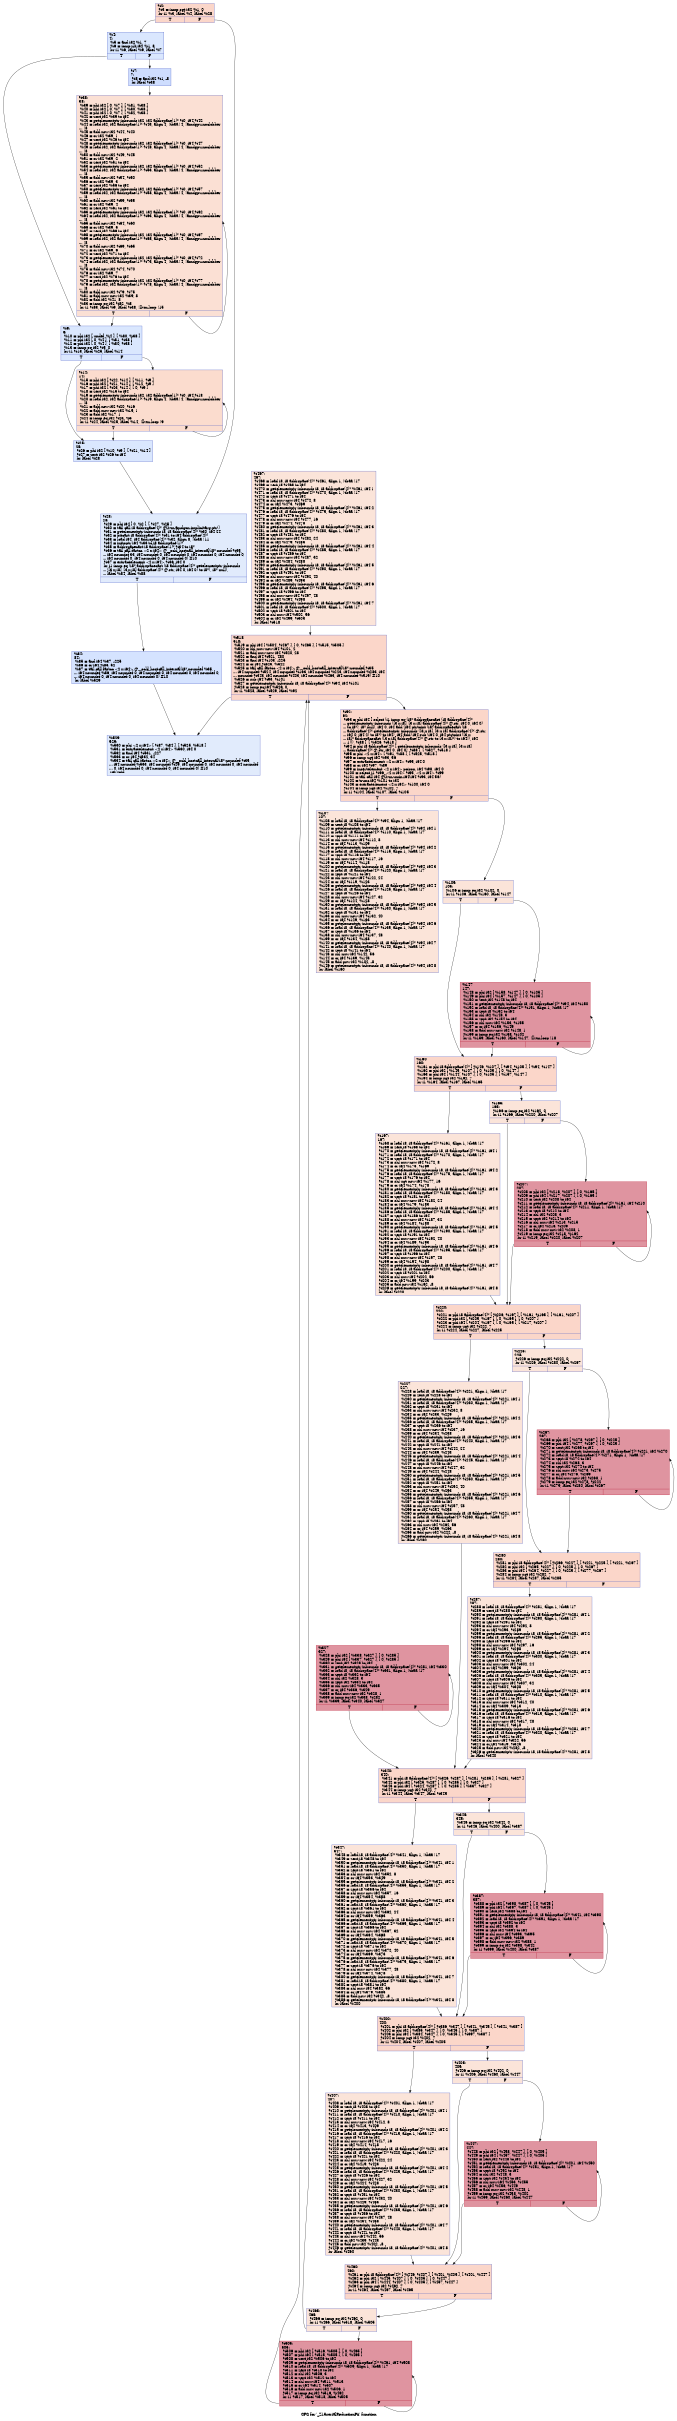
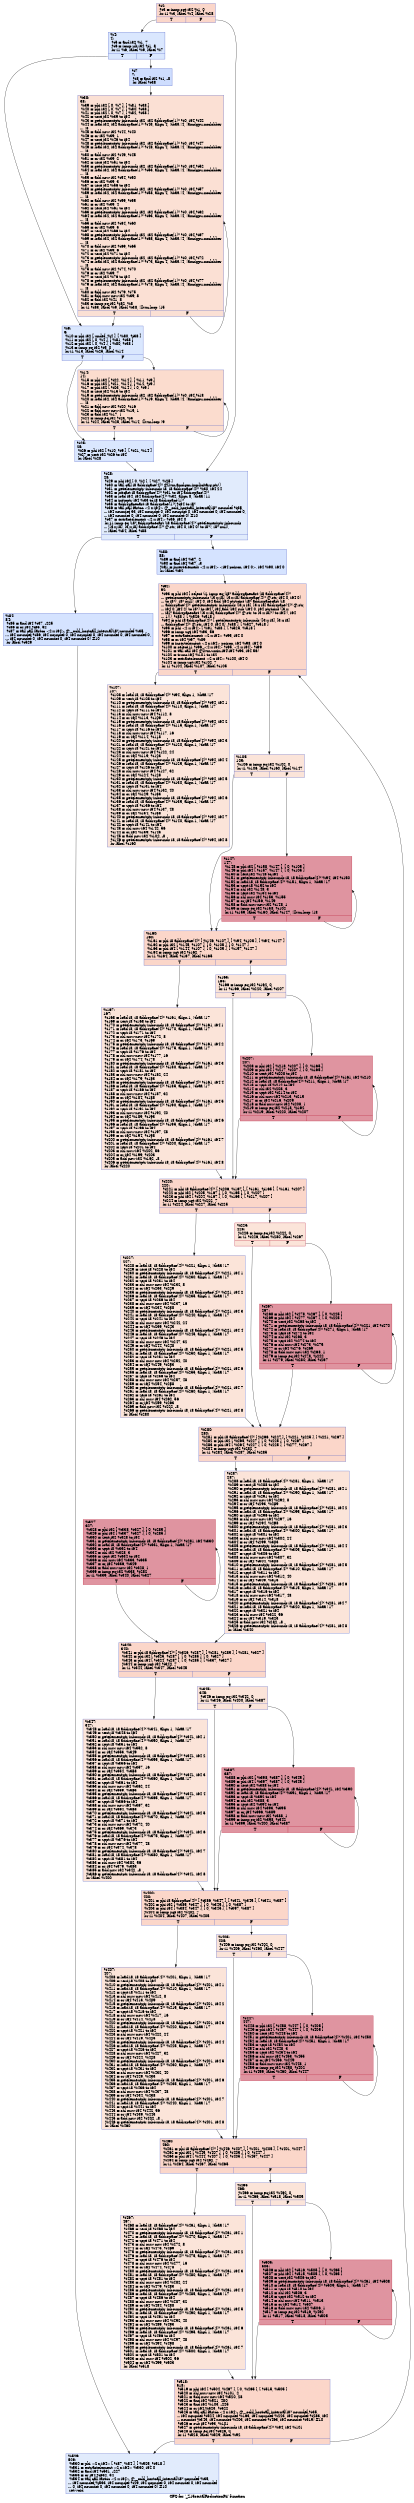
none -> (222, 562)
(409, 1182) -> (136, 1056)
(548, 1360) -> (270, 1234)
(460, 1655) -> (249, 1421)
none -> (196, 2193)
